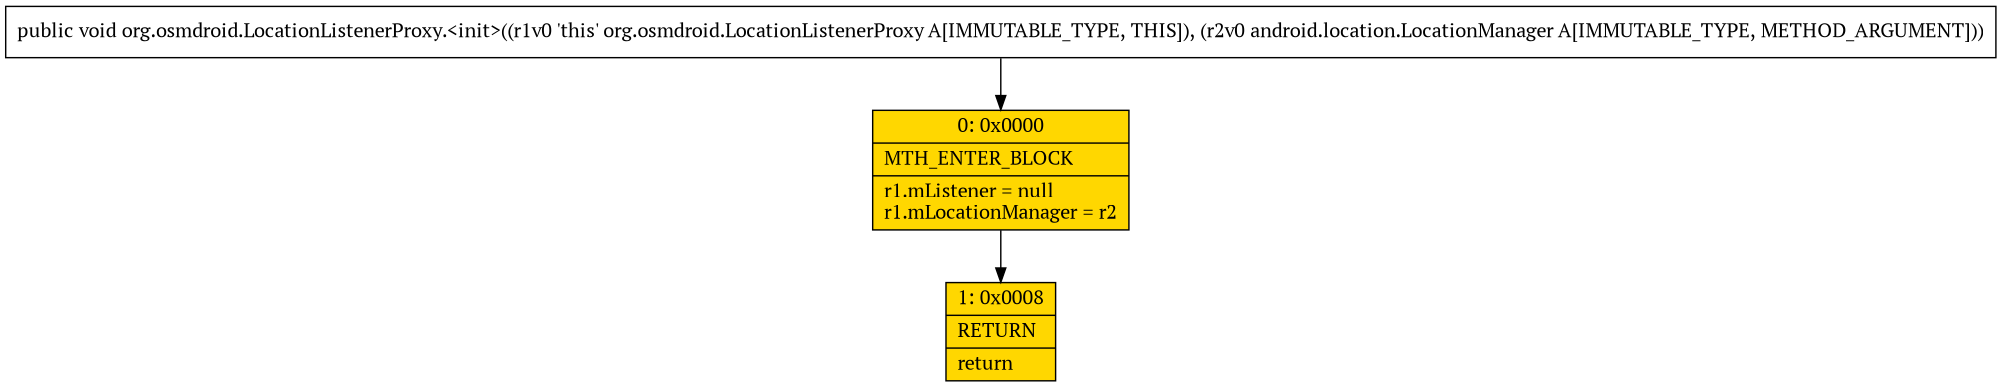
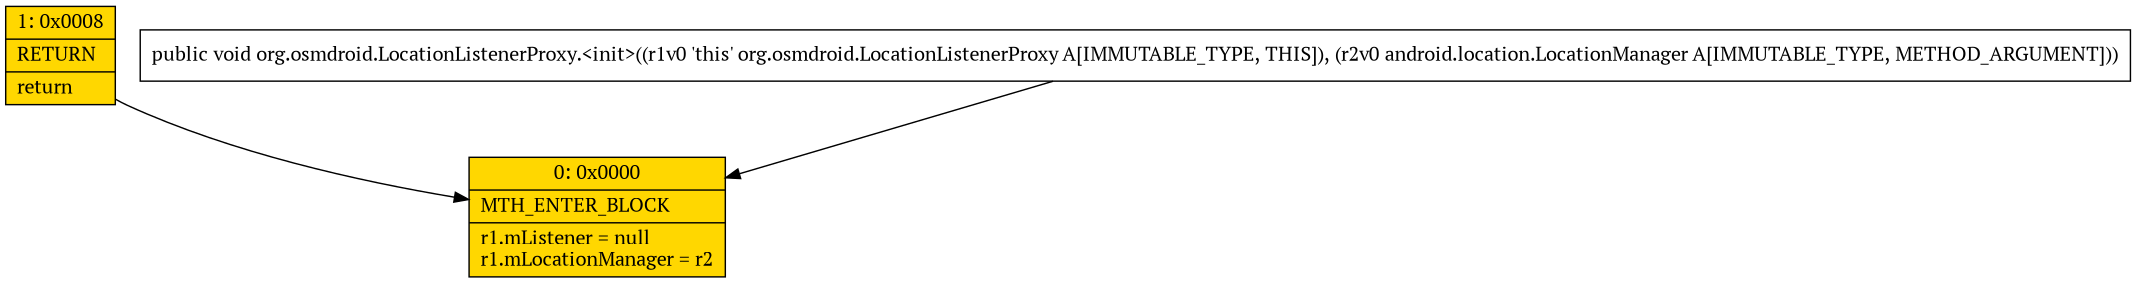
(1001, 249) -> (281, 160)
